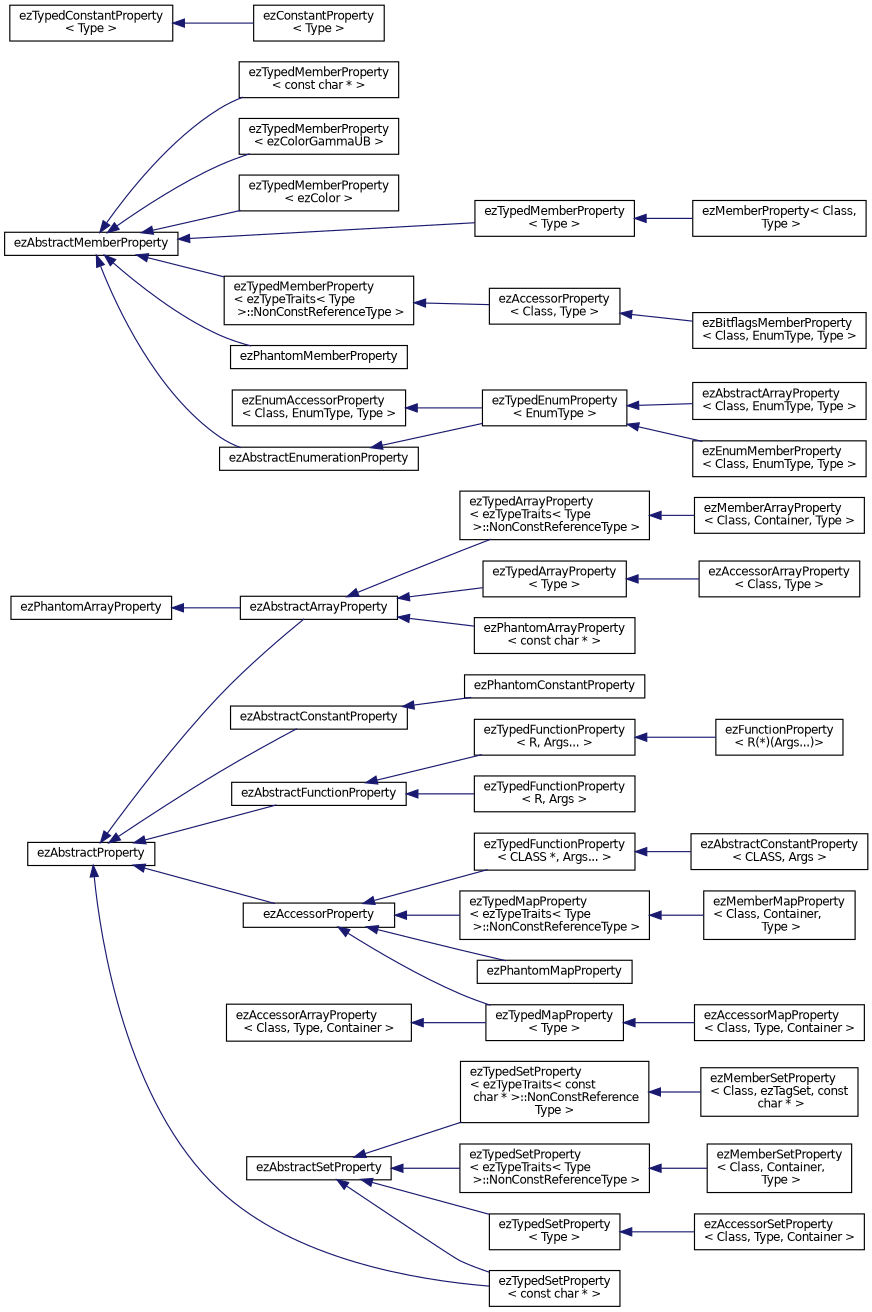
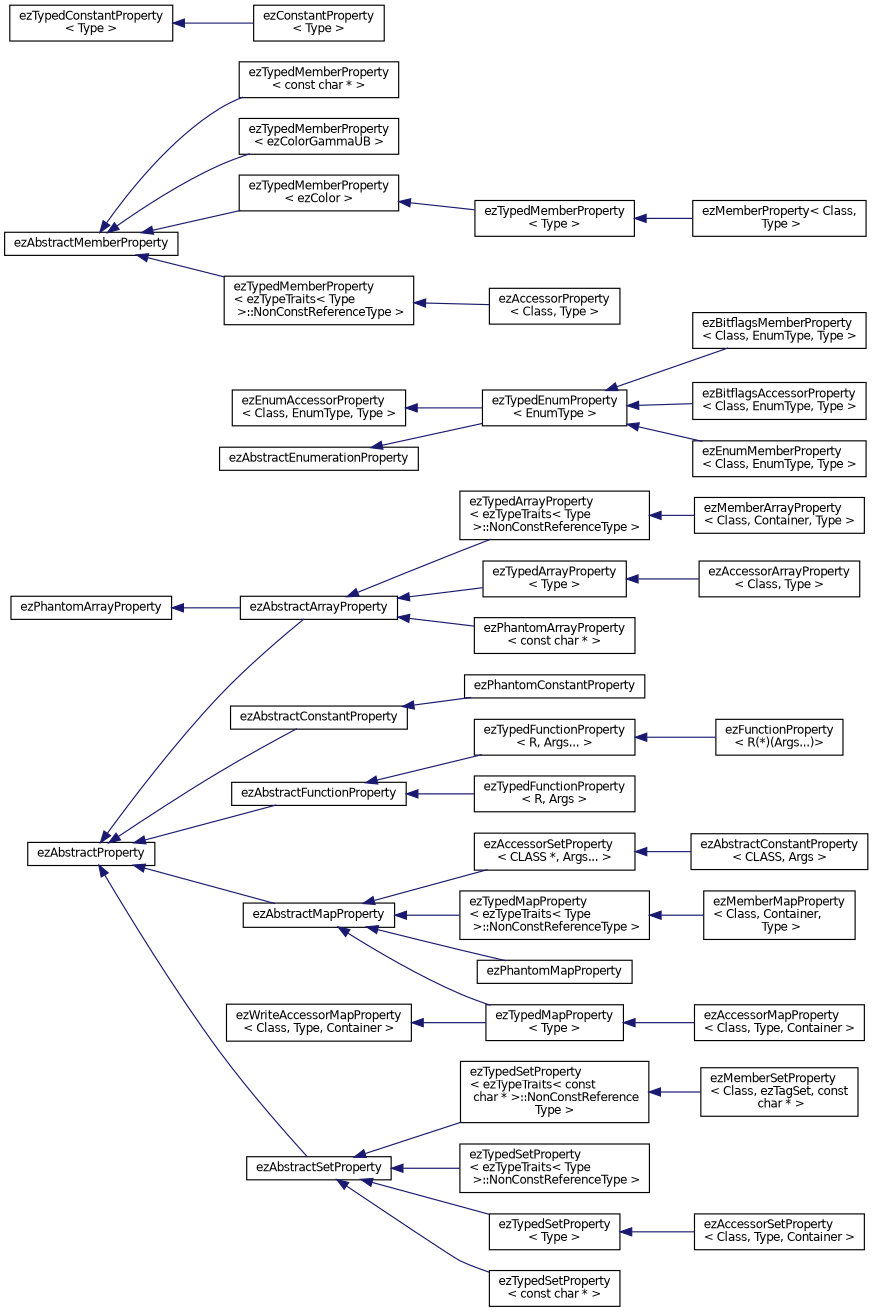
(332, 231) -> (443, 206)
(662, 318) -> (672, 367)
(319, 357) -> none
(155, 370) -> none
(779, 401) -> (779, 401)
(555, 852) -> (555, 852)
(319, 915) -> (319, 915)
(319, 1023) -> (319, 1023)
(779, 1168) -> none
(202, 1171) -> (198, 1022)
